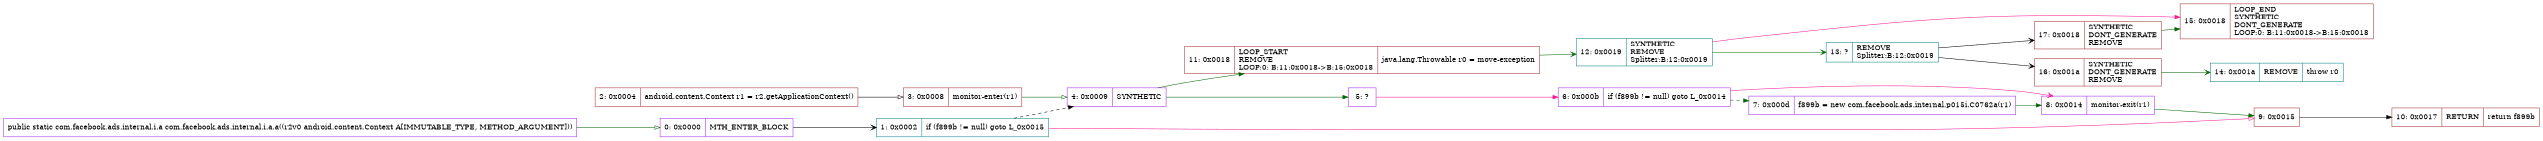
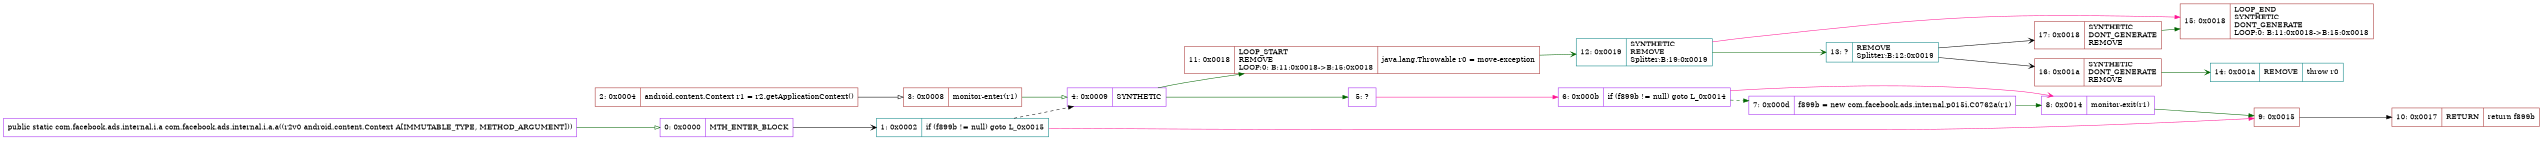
(1669, 60) -> (1669, 60)
(1649, 130) -> (1649, 130)
